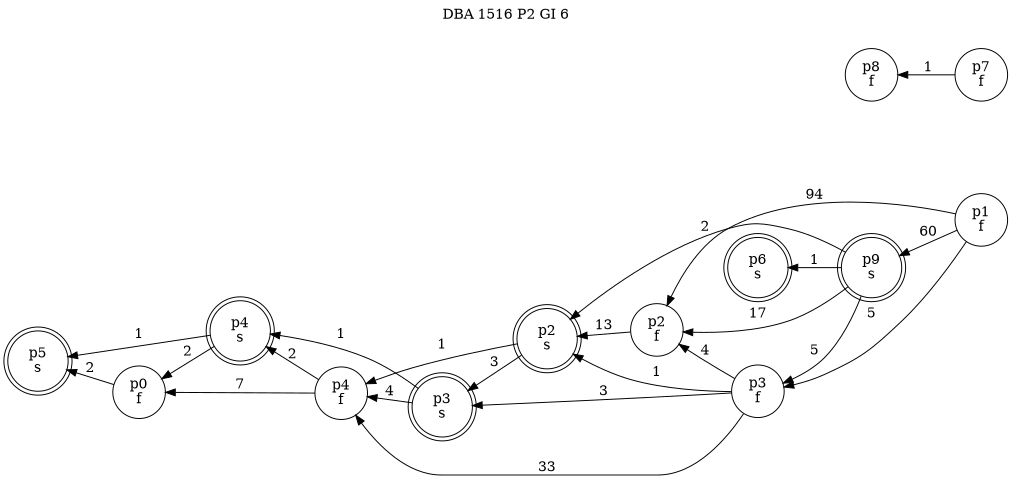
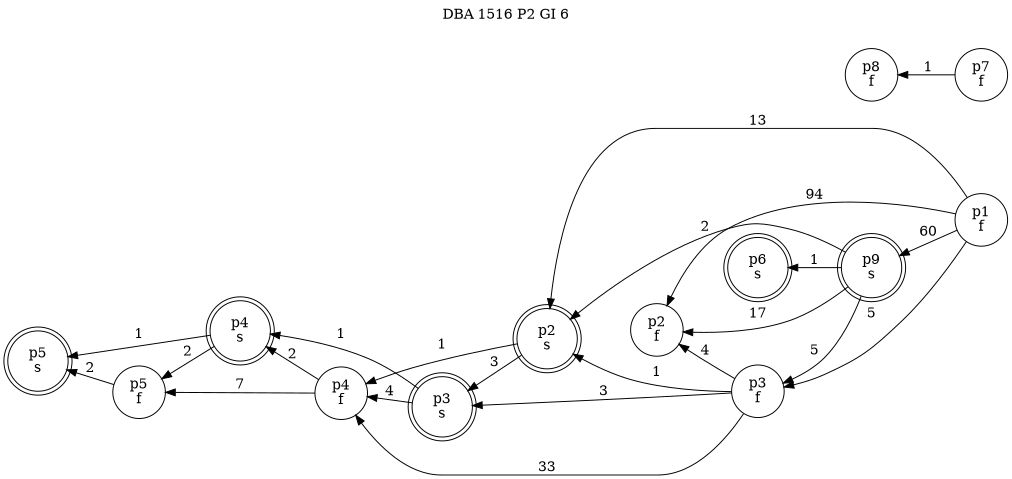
(609, 334) -> (716, 128)
(139, 392) -> (139, 392)
